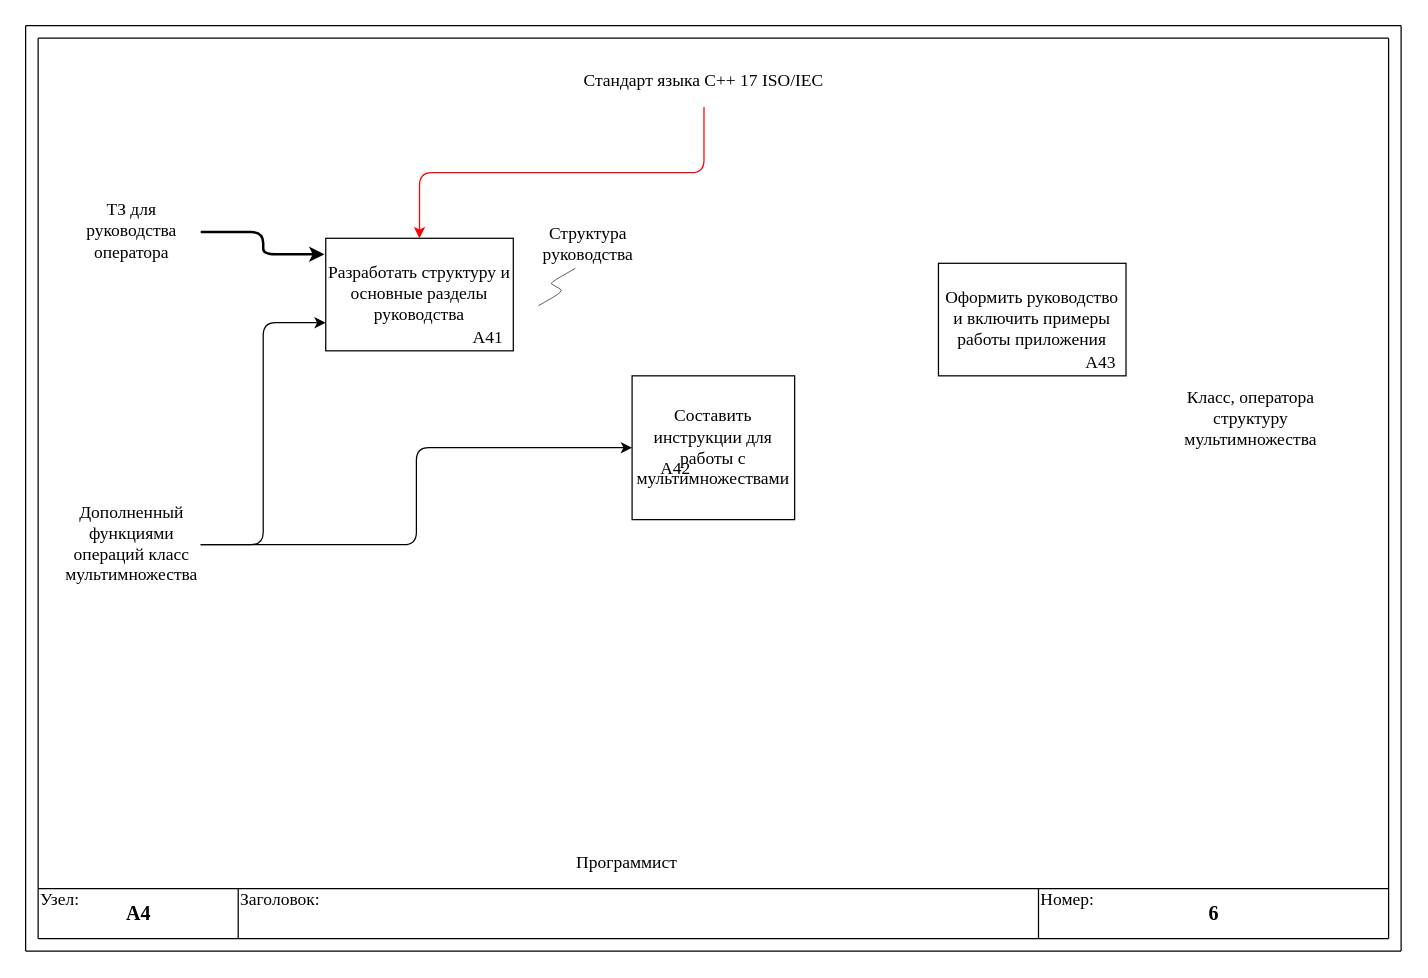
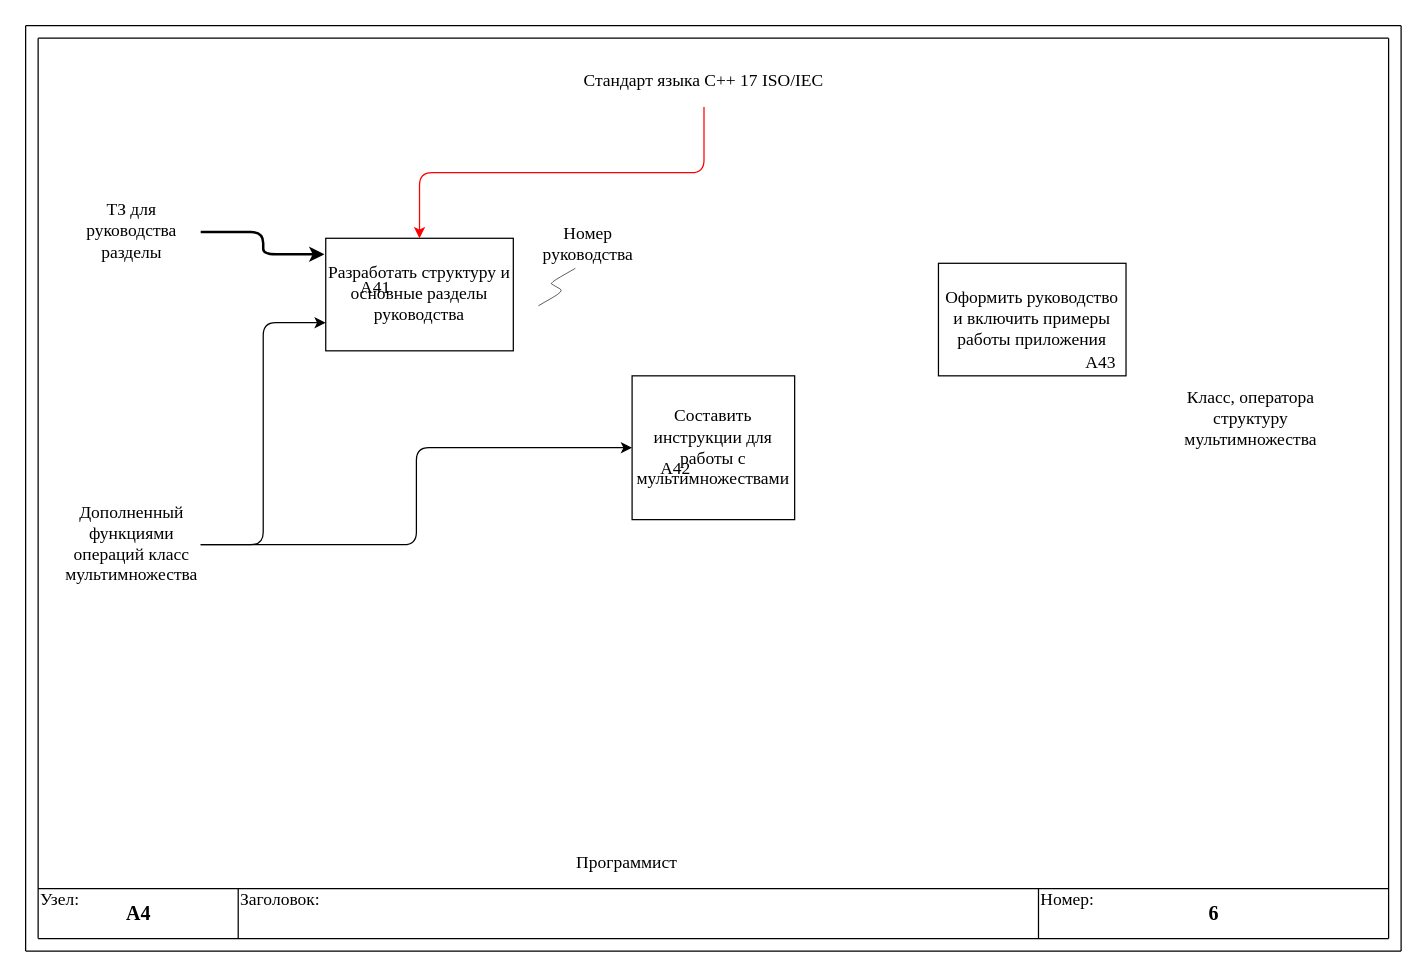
(132, 232) -> (132, 232)
(588, 244) -> (588, 244)
(488, 338) -> (376, 288)
